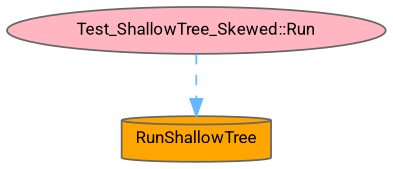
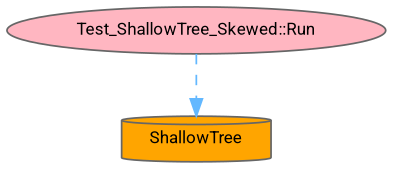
(196, 139) -> (196, 139)
